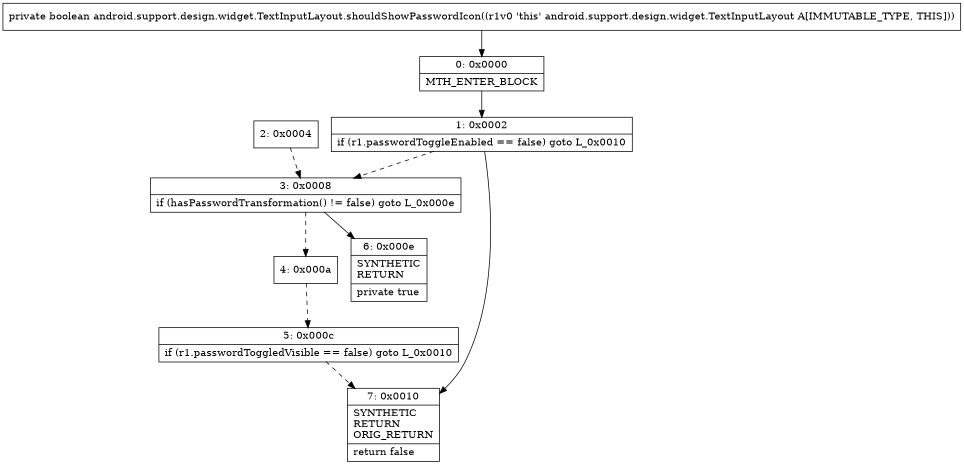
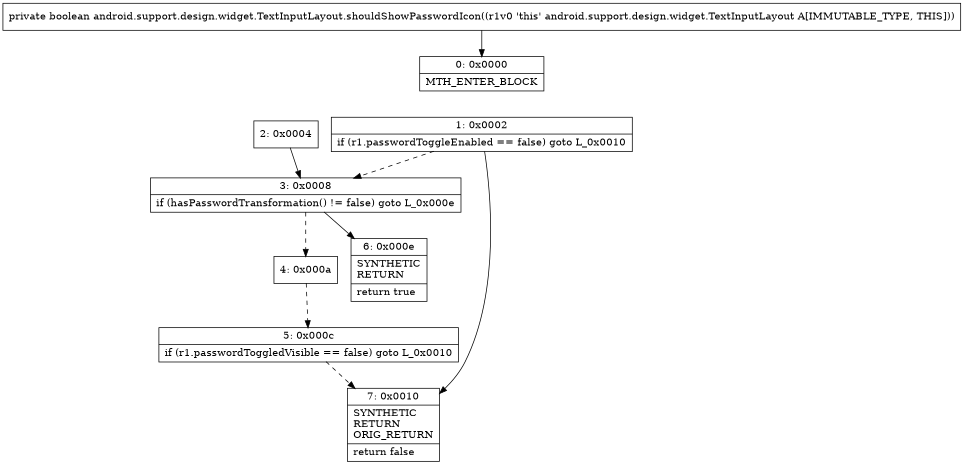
(482, 100) -> none
(294, 159) -> (294, 159)
(388, 292) -> (386, 292)
